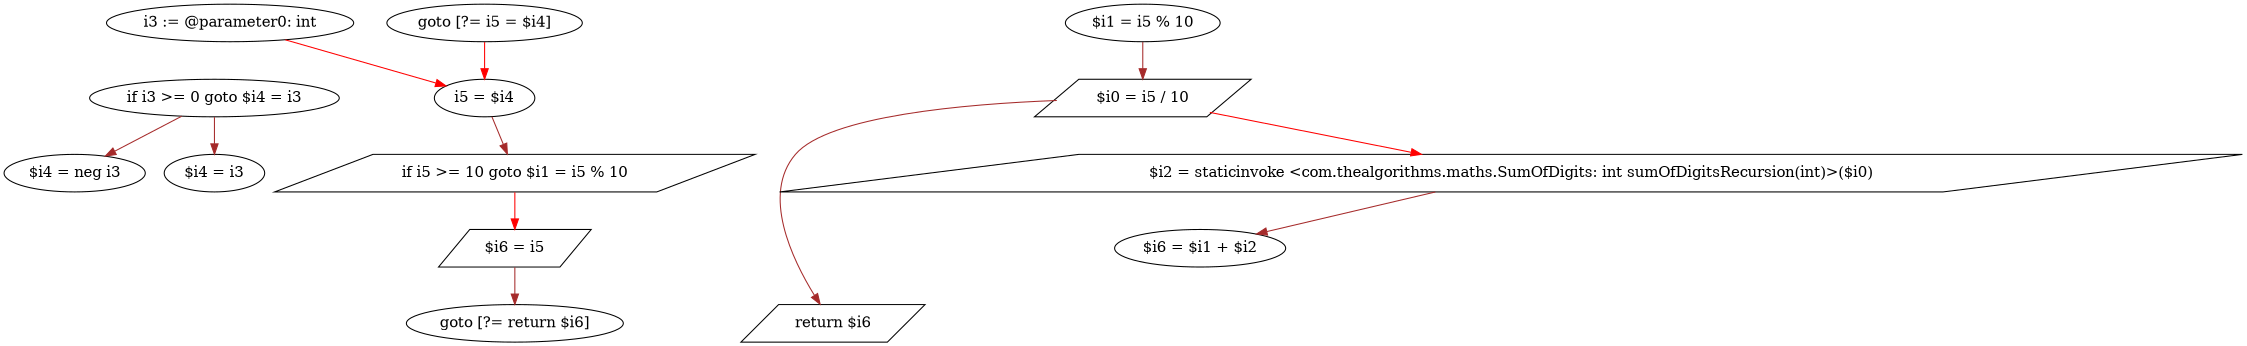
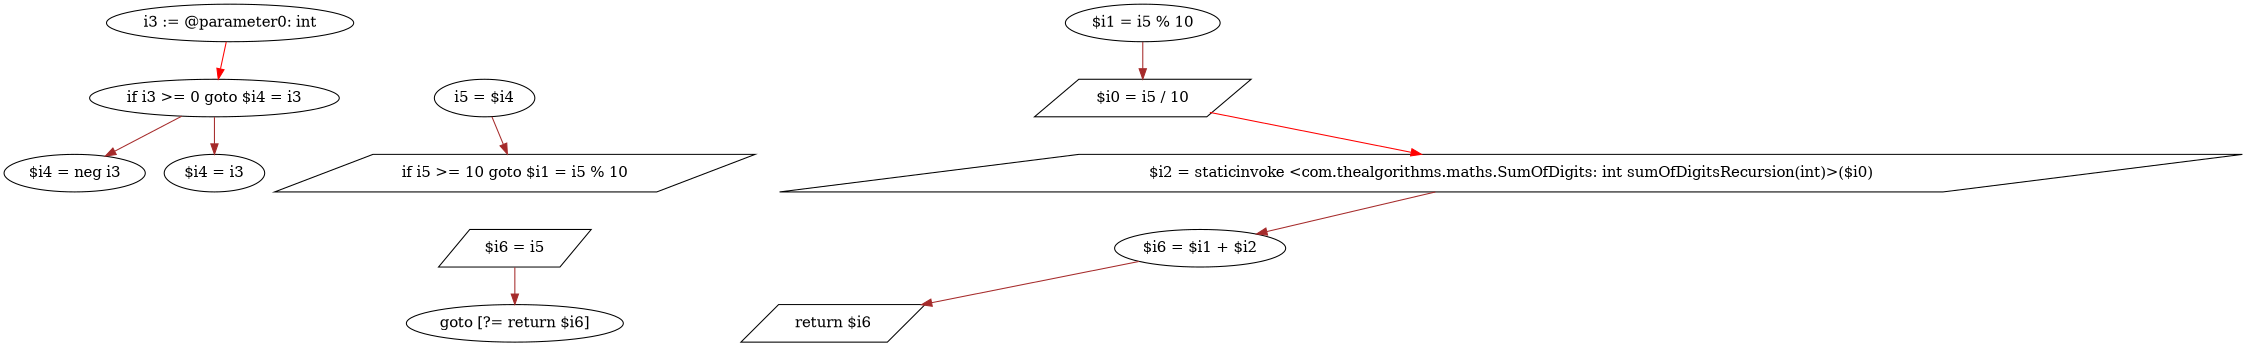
(485, 23) -> none
(361, 61) -> (223, 55)
(848, 127) -> (1035, 282)
(515, 206) -> none
